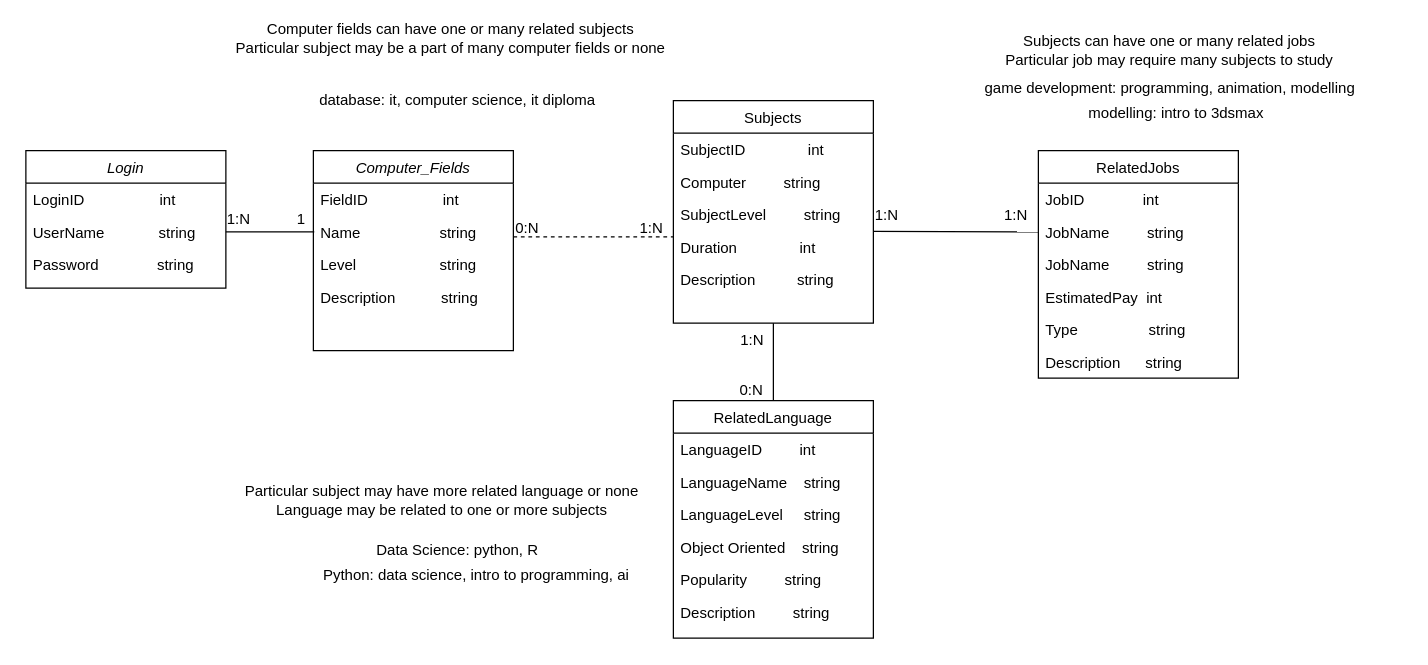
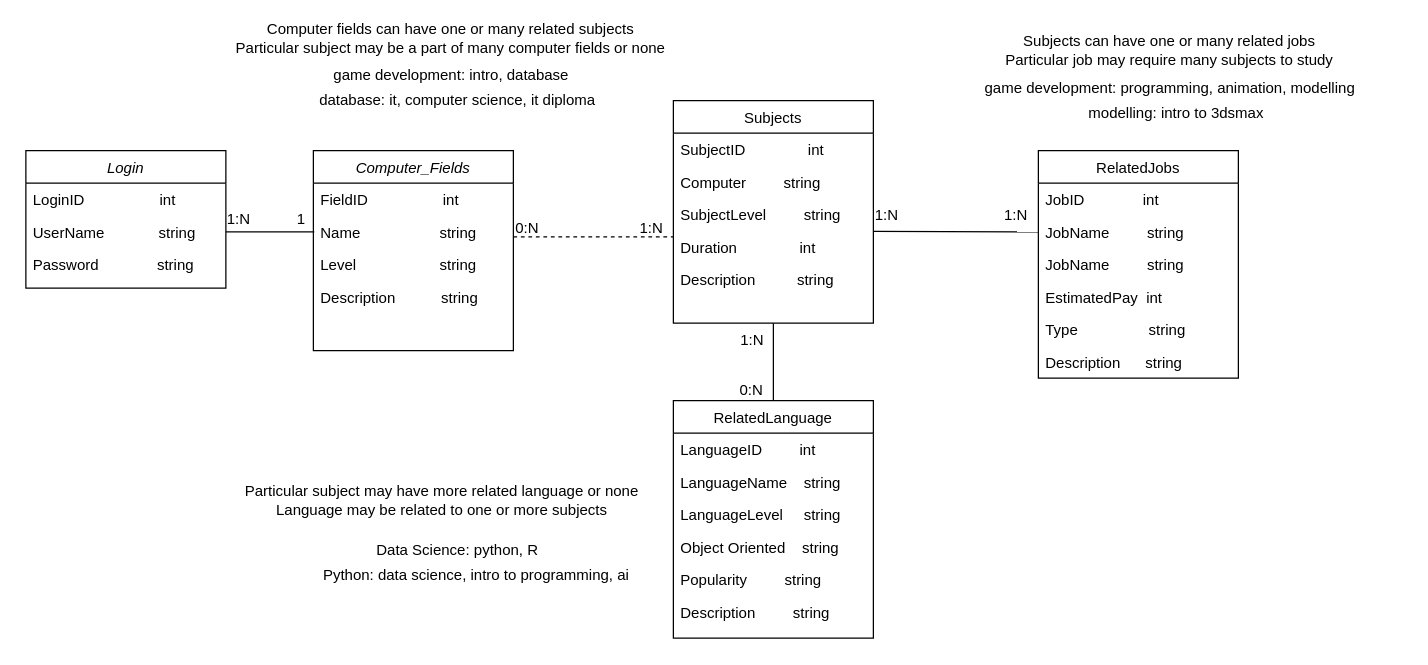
none -> (451, 76)
